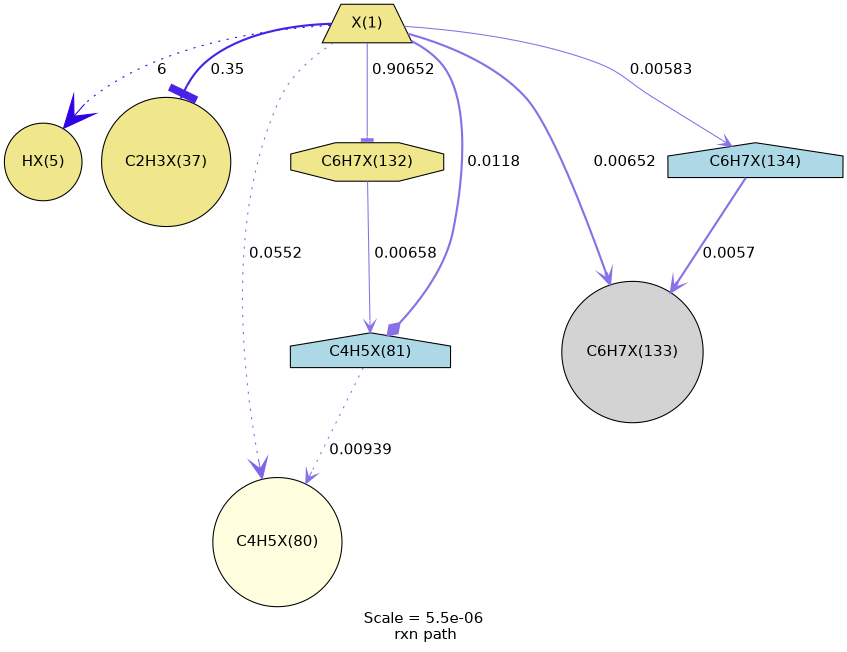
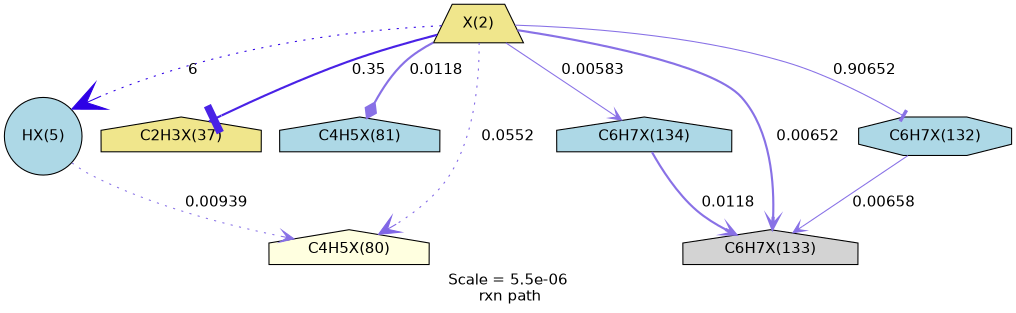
(367, 24) -> (478, 24)
(43, 162) -> (43, 136)
(166, 162) -> (181, 136)
(367, 162) -> (935, 136)
(369, 251) -> (855, 191)
(727, 254) -> (726, 202)
(632, 352) -> (770, 249)
(337, 420) -> (173, 208)
(277, 542) -> (349, 249)
